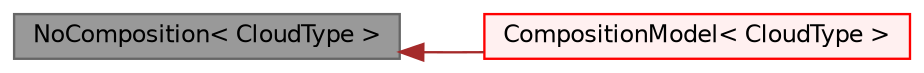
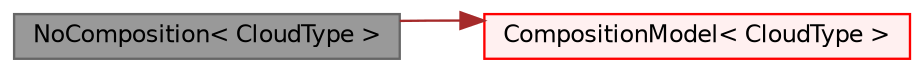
(454, 52) -> (430, 21)
